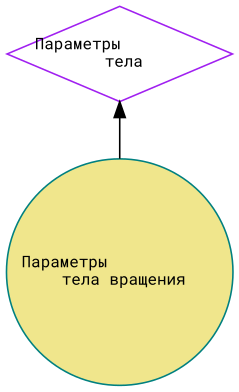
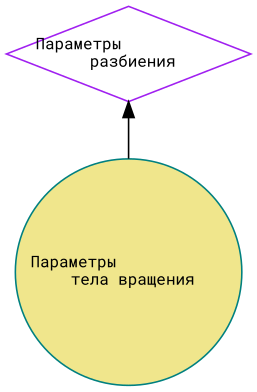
(120, 54) -> (129, 54)
